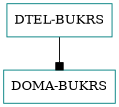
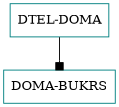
(59, 20) -> (59, 20)
